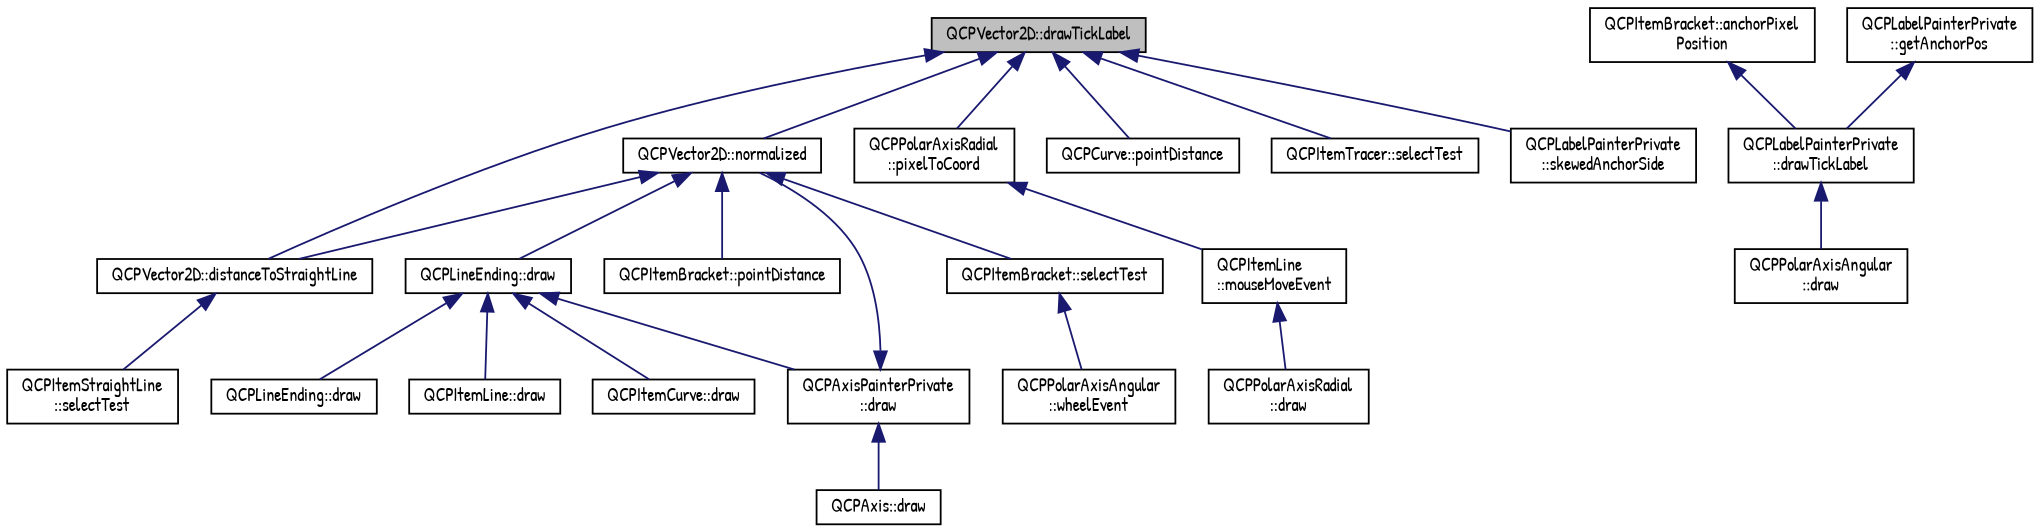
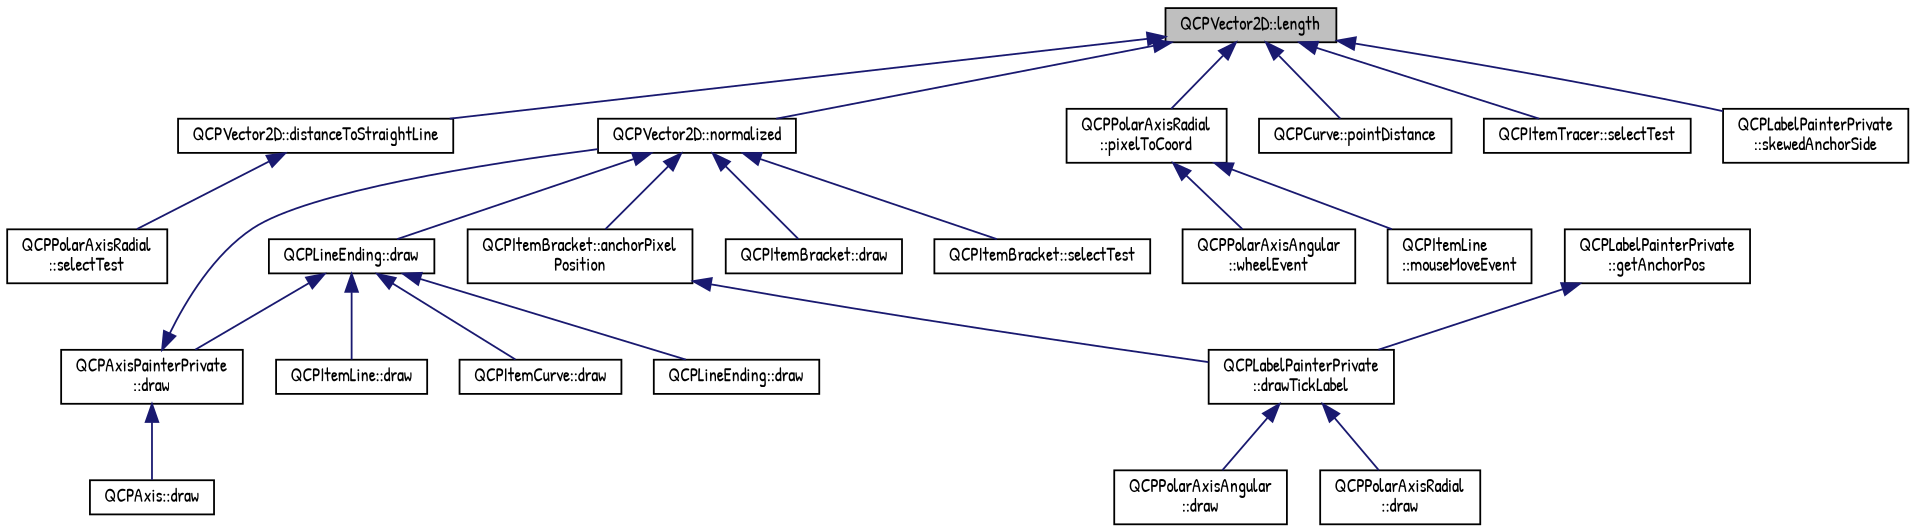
(1039, 35) -> (1251, 25)
(470, 218) -> (637, 198)
(722, 276) -> (814, 256)
(1073, 340) -> (1214, 202)
(1283, 345) -> (1357, 444)
(93, 397) -> (87, 256)
